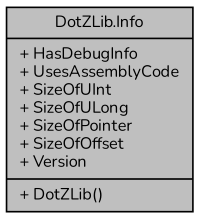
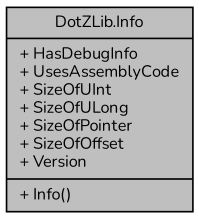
(62, 195) -> (46, 195)
